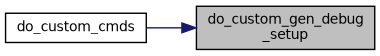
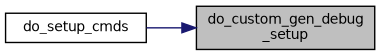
(76, 28) -> (76, 28)
